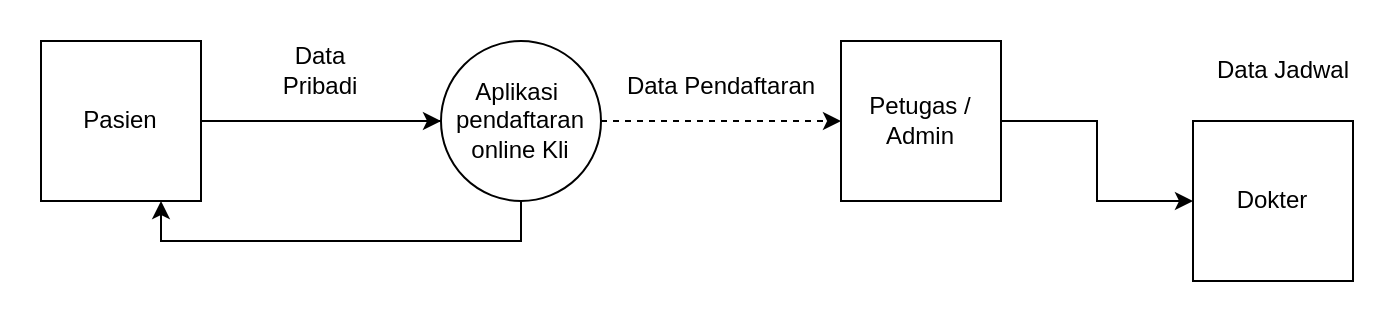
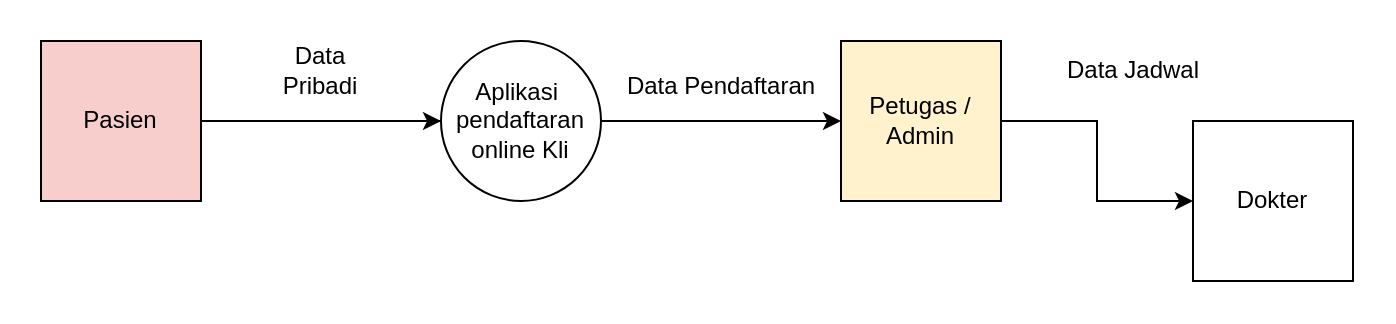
(1283, 71) -> (1133, 71)
(121, 121) -> (121, 121)
(716, 121) -> (716, 121)
(921, 121) -> (921, 121)
(348, 241) -> none
